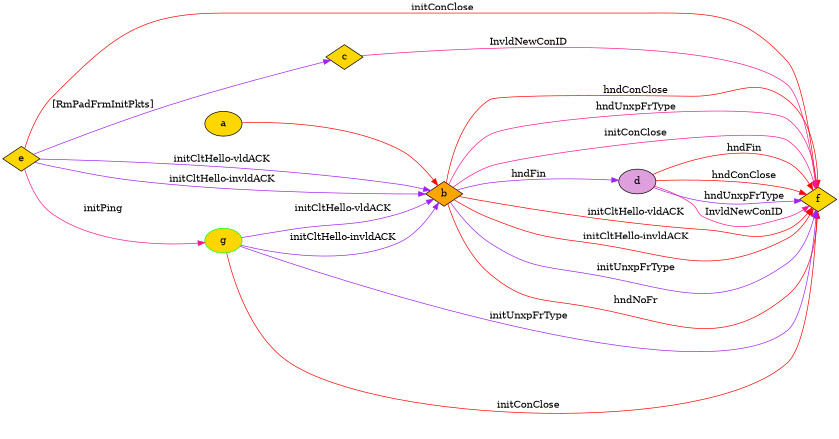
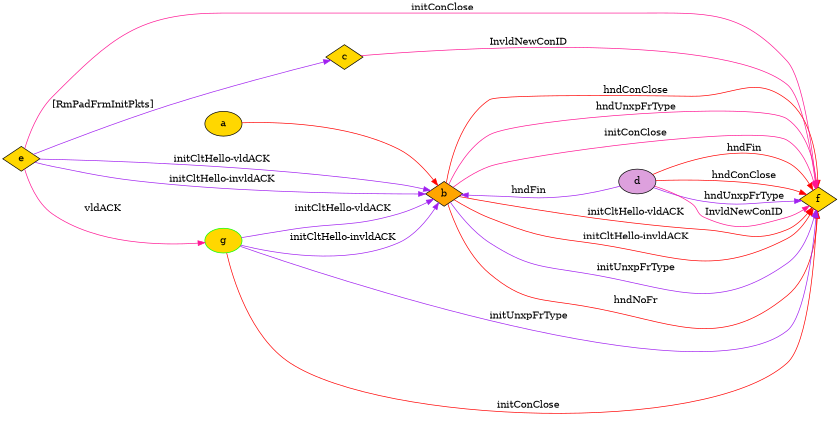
(446, 13) -> (446, 13)
(534, 179) -> (545, 198)
(104, 209) -> (104, 209)
